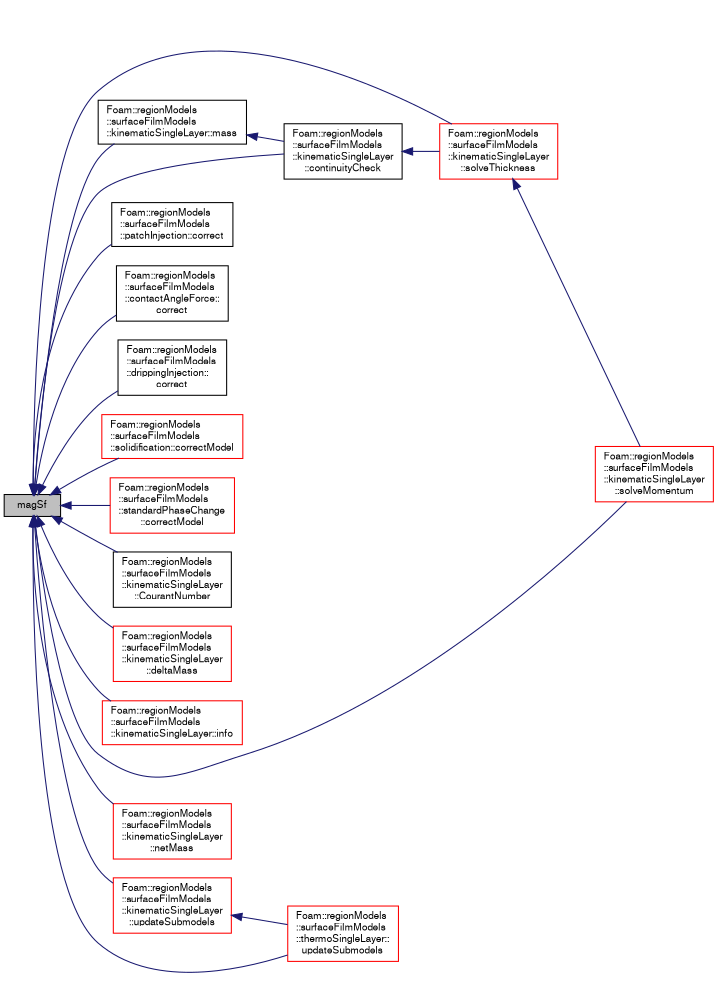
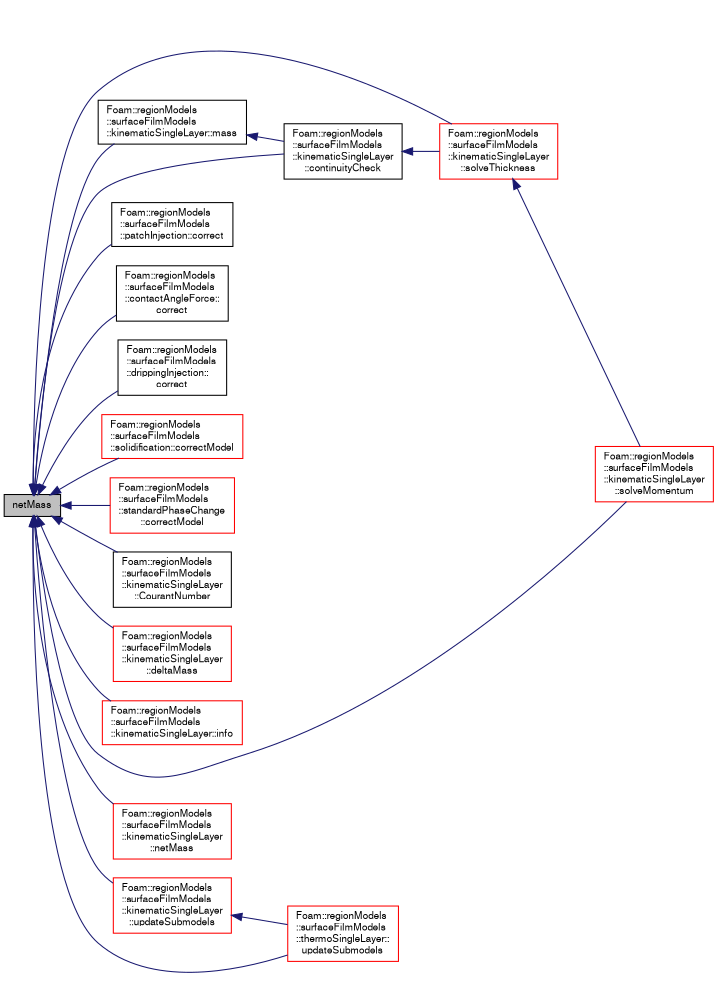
(32, 505) -> (32, 505)
